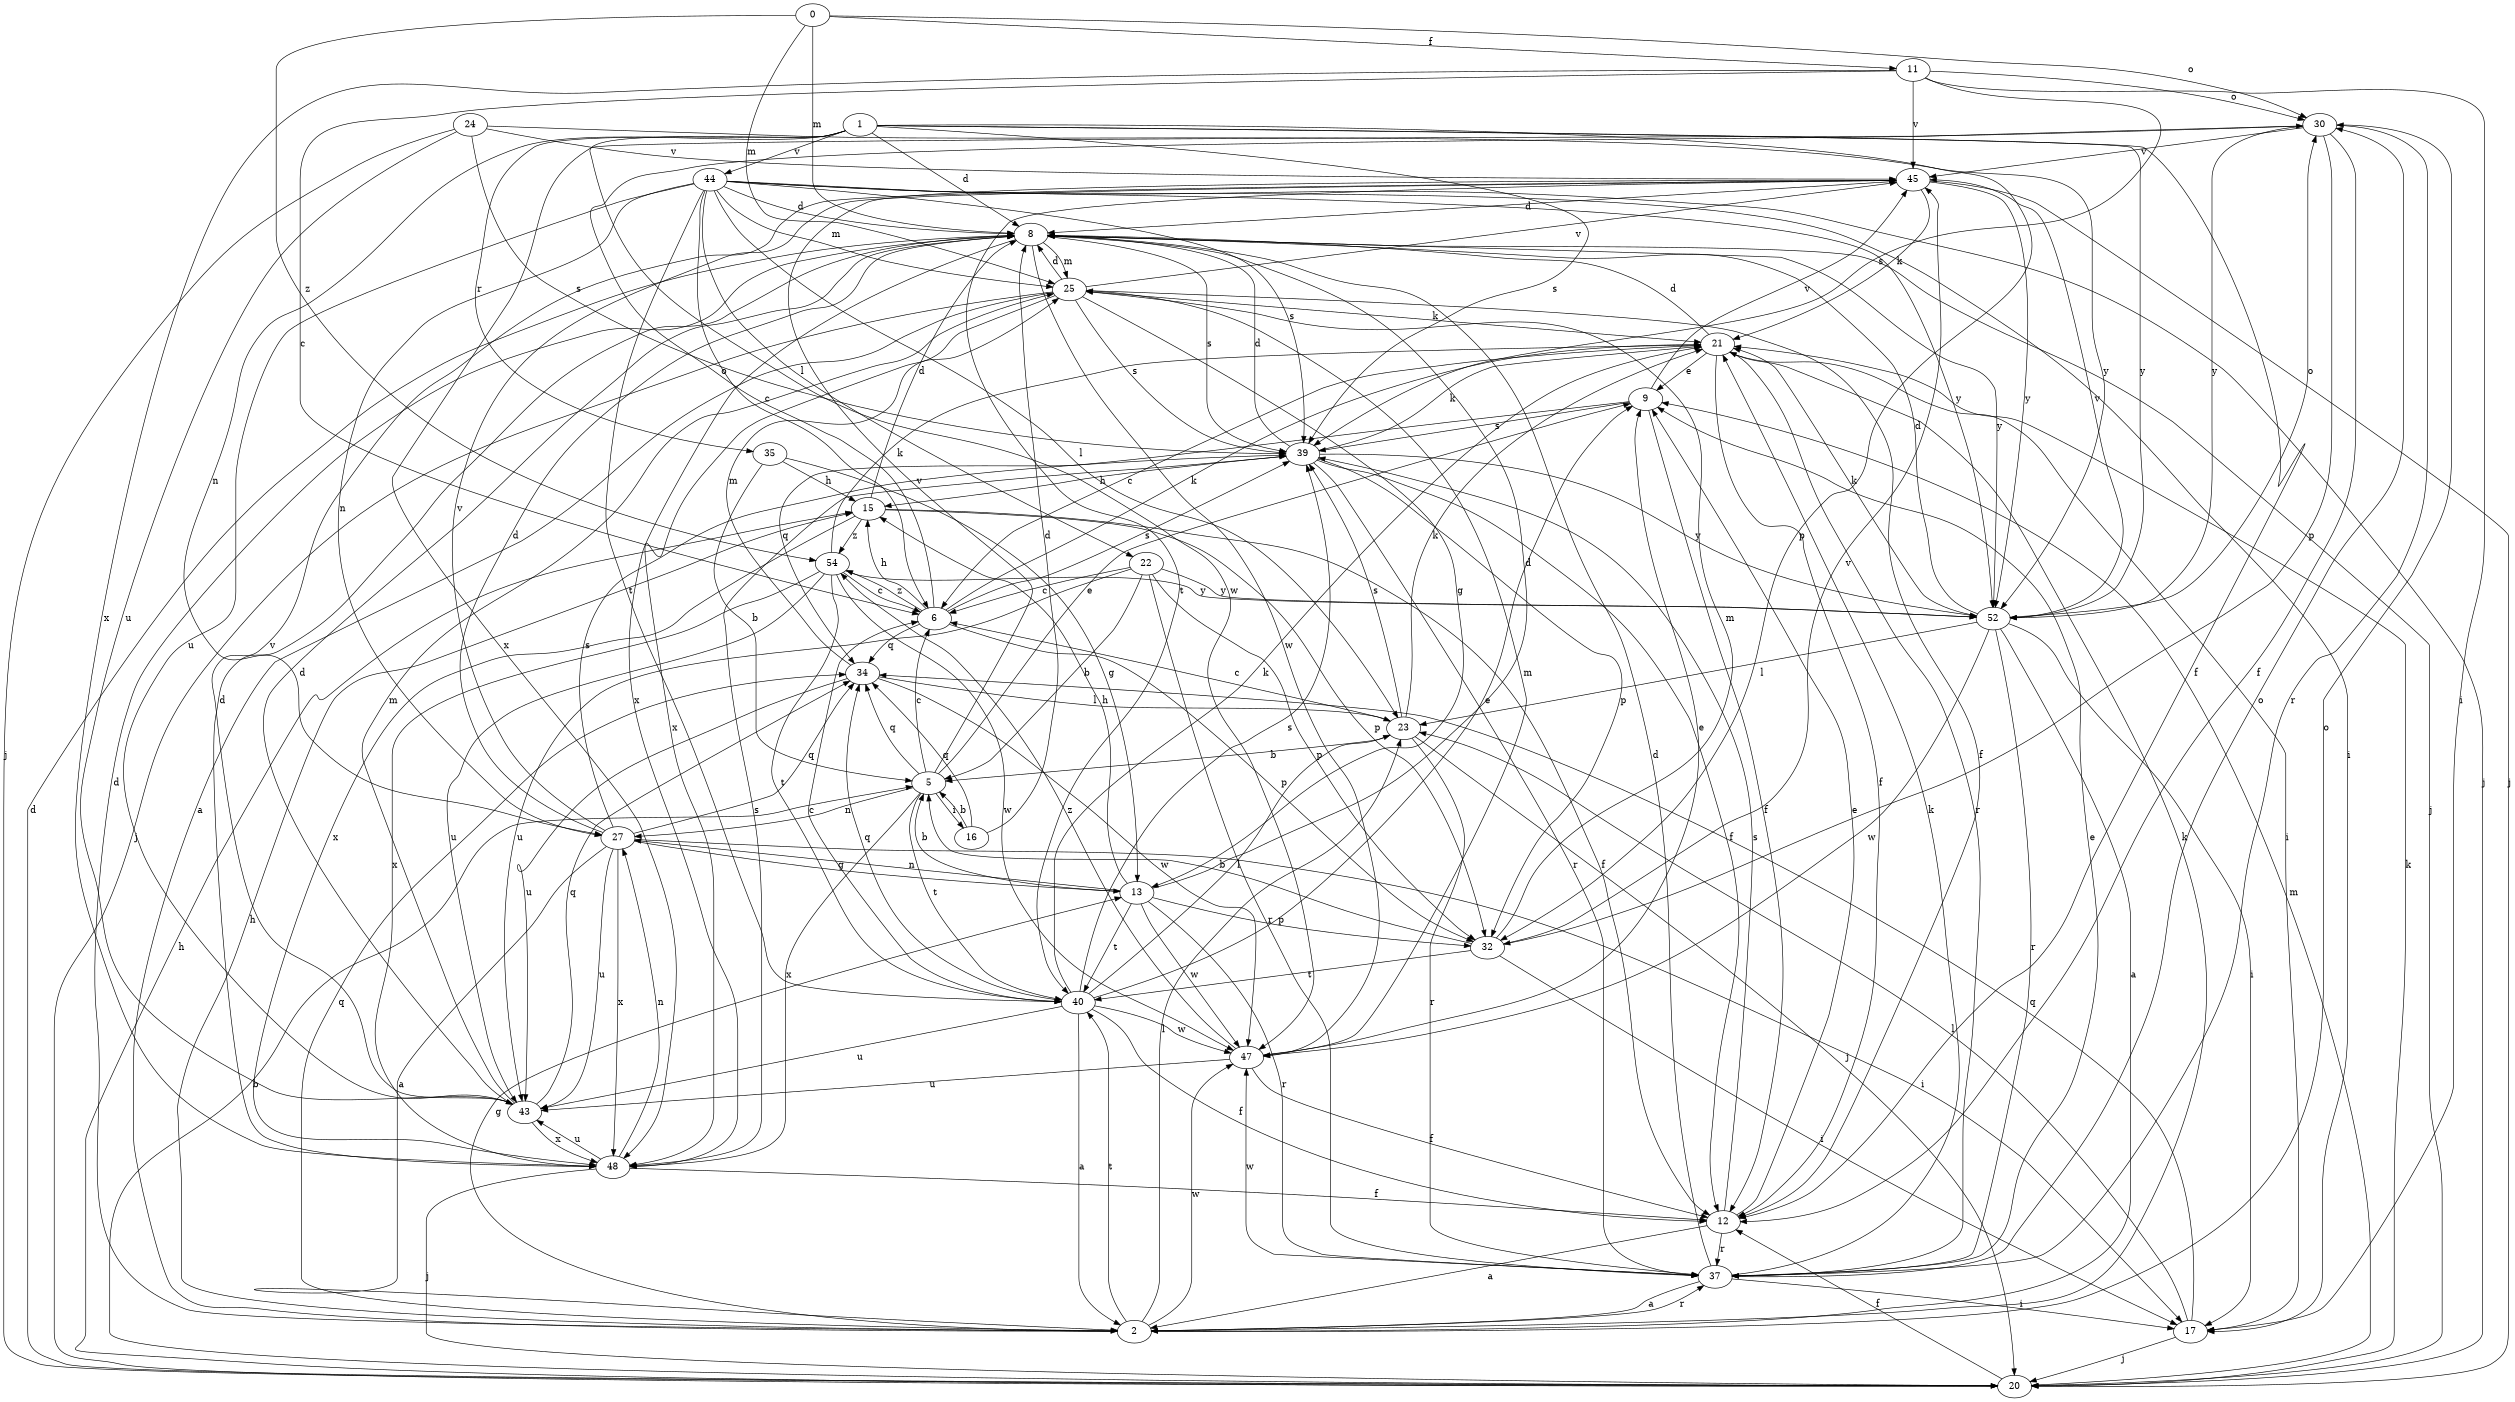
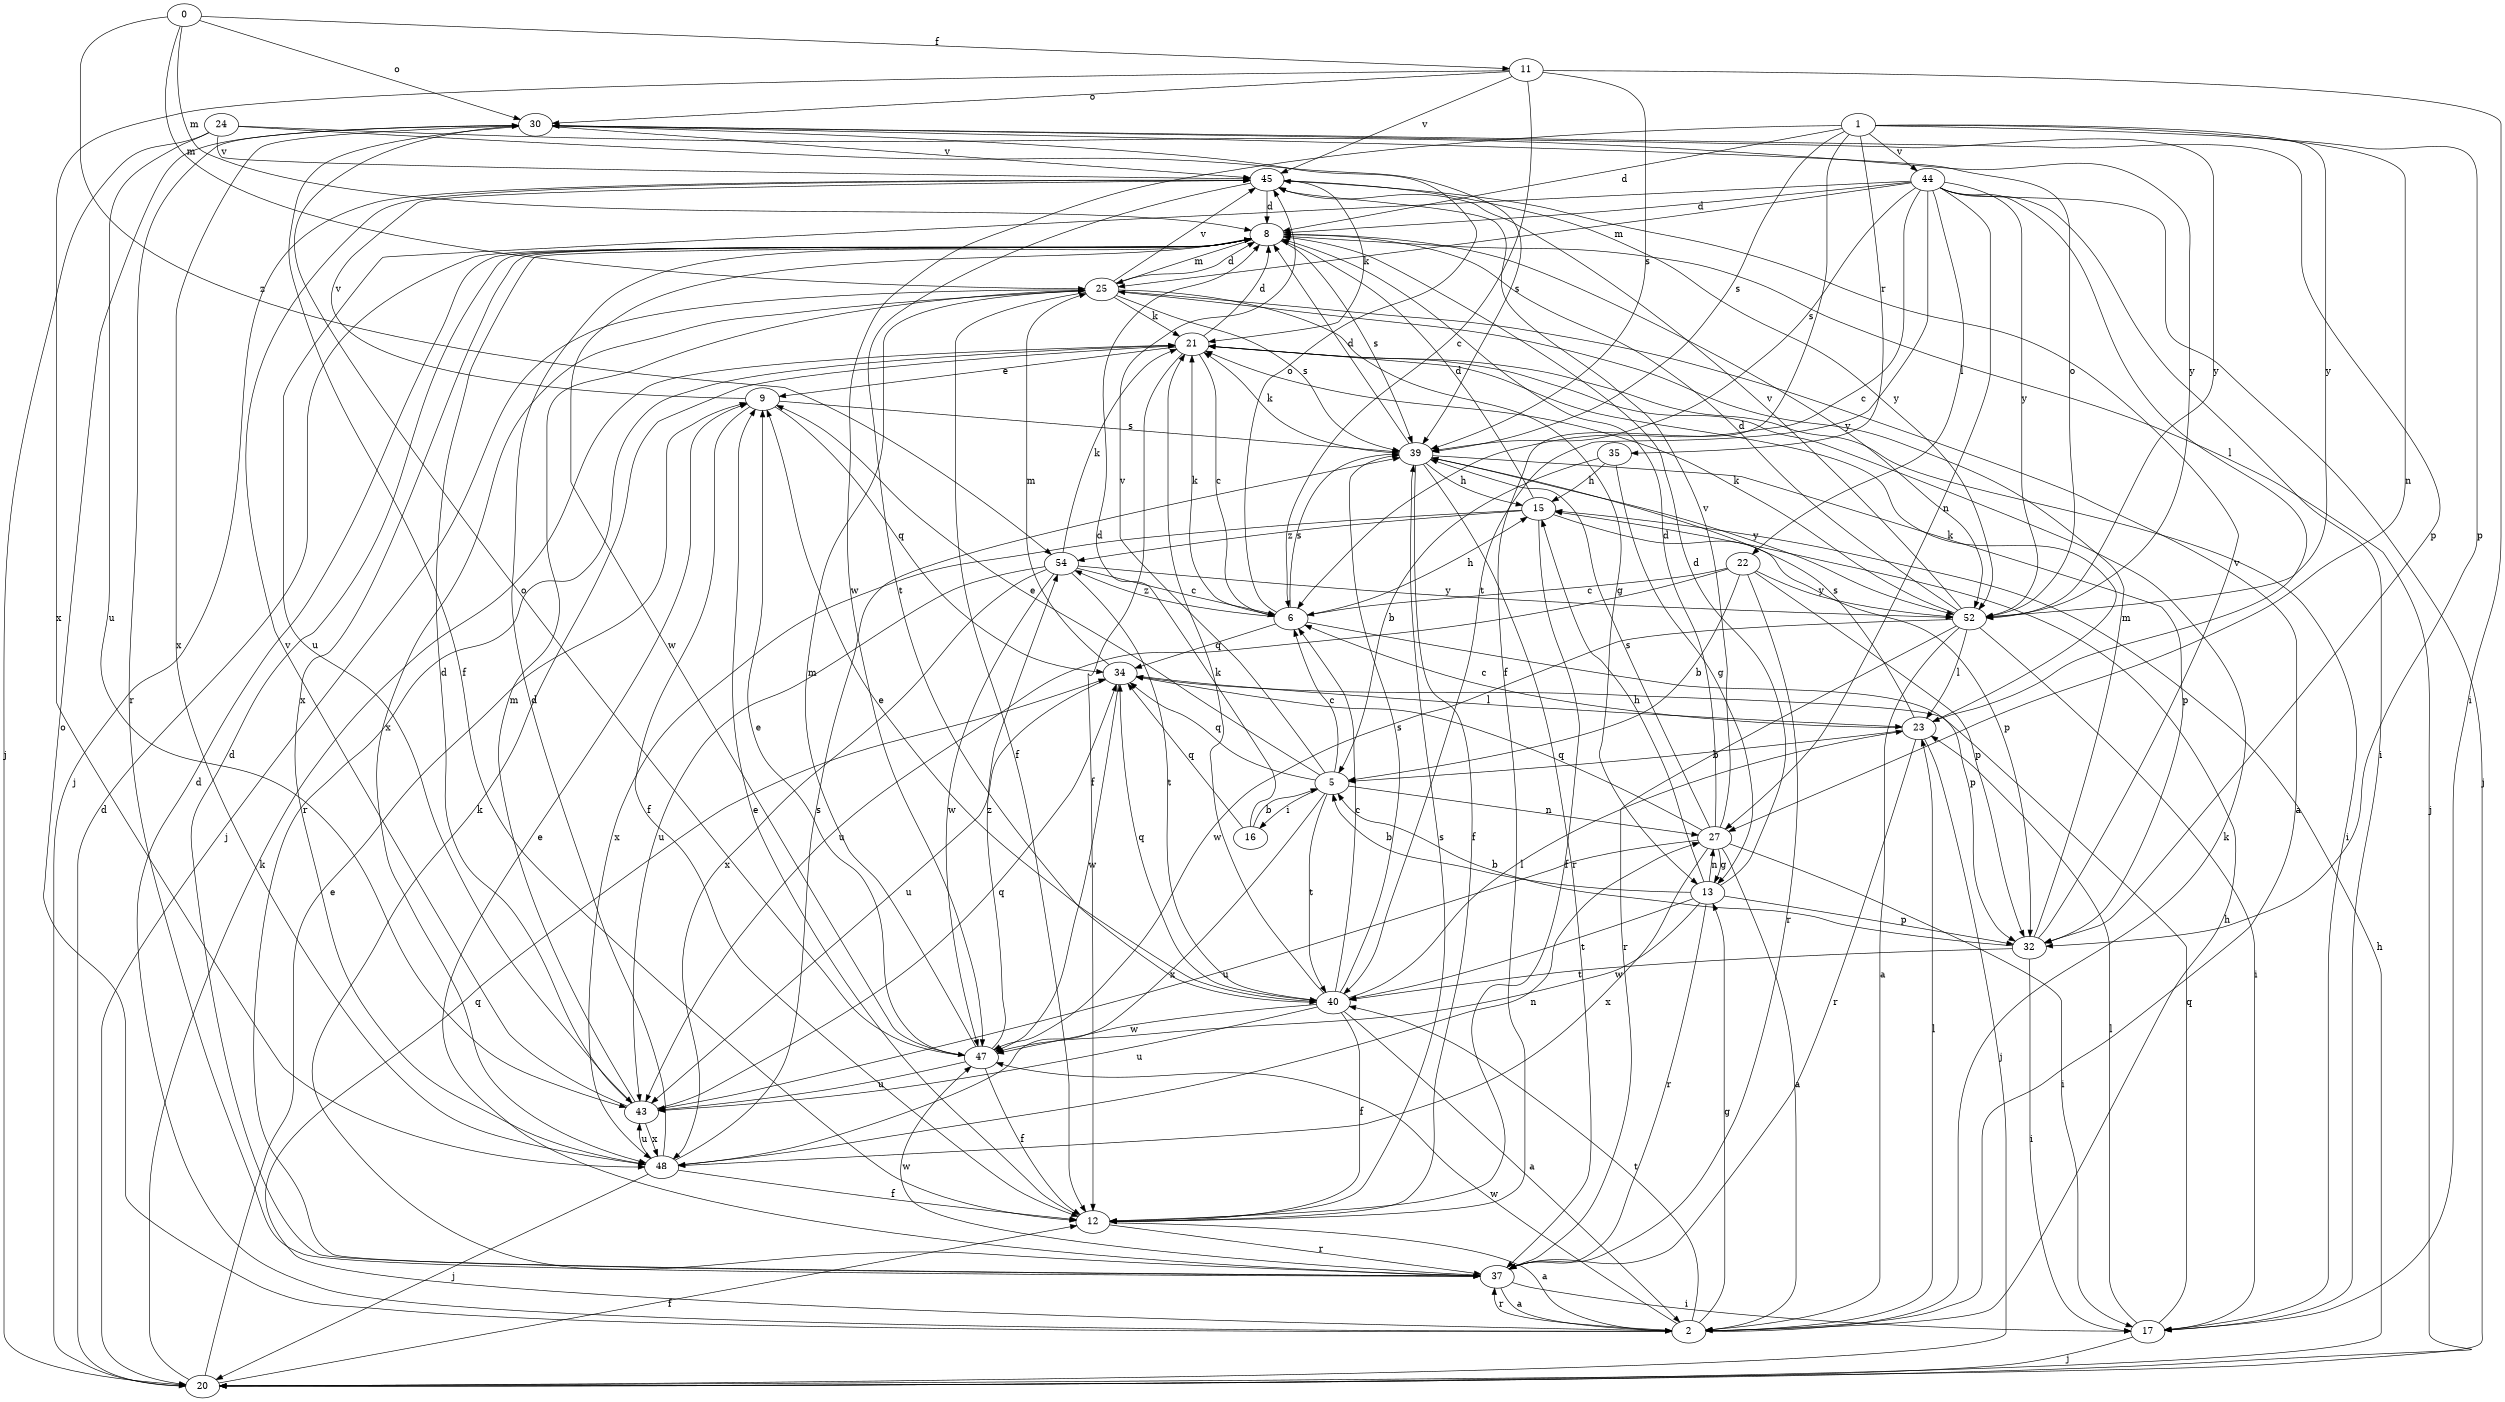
(2200, 807) -> (531, 608)
(2294, 893) -> (333, 893)
(510, 1366) -> none
